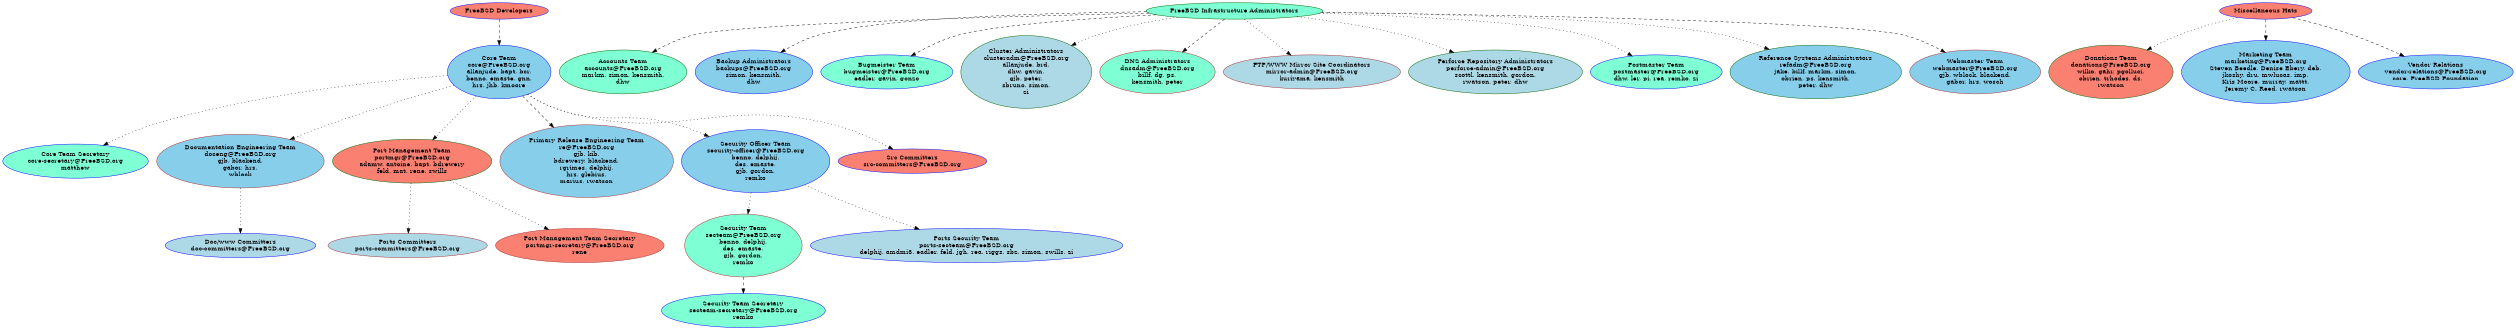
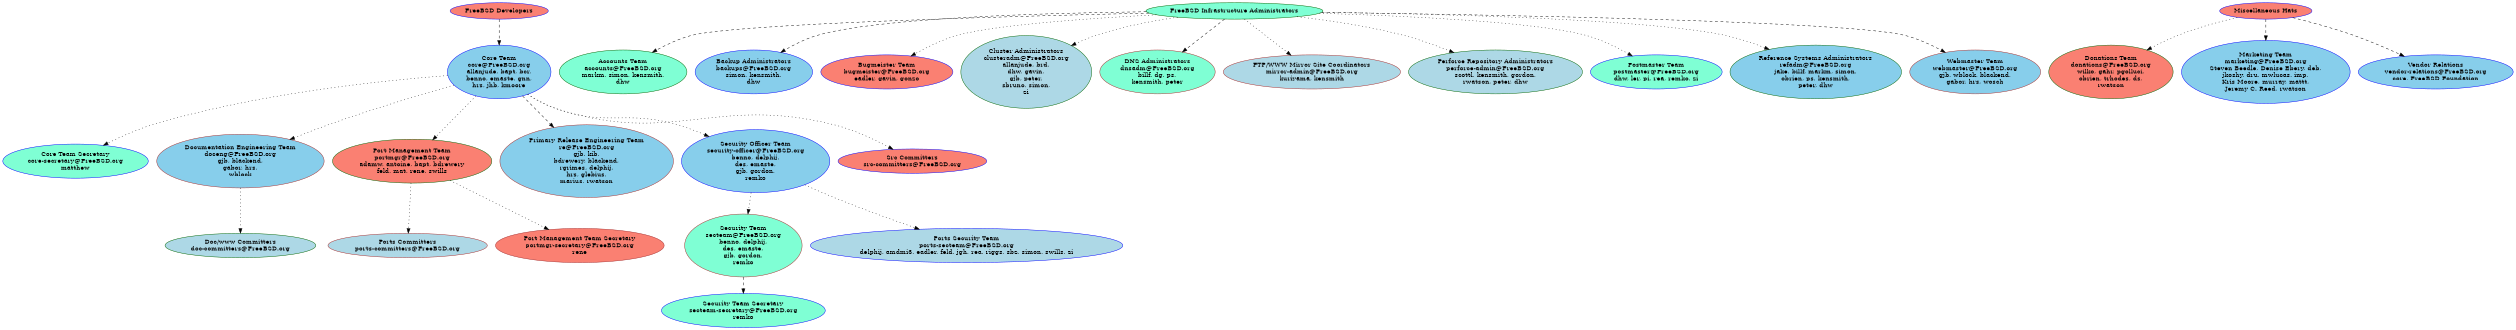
(1033, 24) -> (1033, 24)
(887, 72) -> (887, 72)
(240, 246) -> (240, 246)
